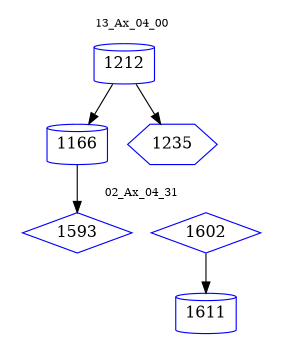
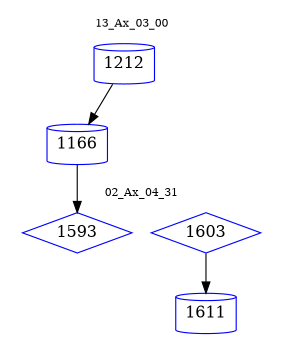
(132, 24) -> (132, 24)
(172, 144) -> none
(206, 233) -> (206, 233)
